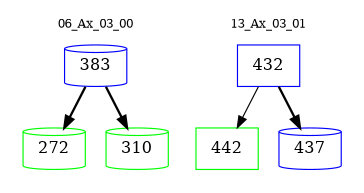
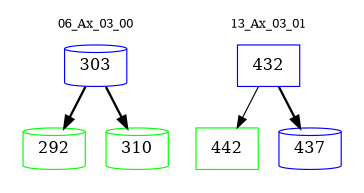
(96, 66) -> (96, 66)
(54, 149) -> (54, 149)
